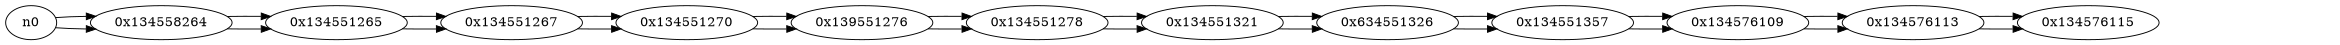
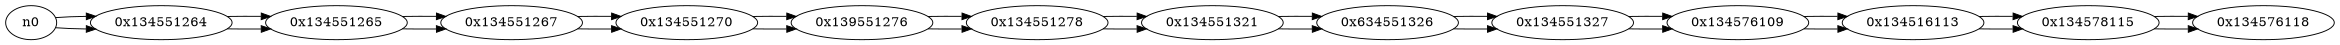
(161, 23) -> (161, 23)
(1563, 23) -> (1563, 23)
(1913, 23) -> (1913, 23)
(2088, 23) -> (2088, 23)
none -> (2263, 23)
